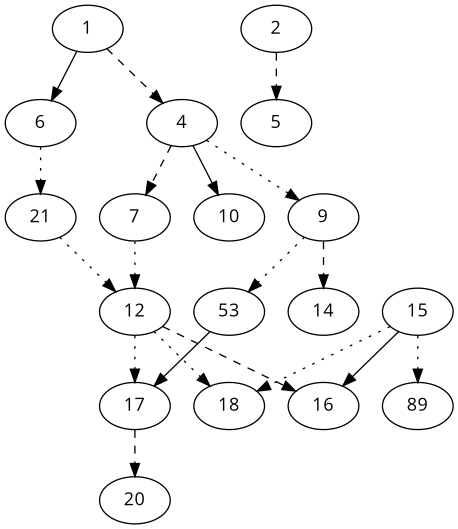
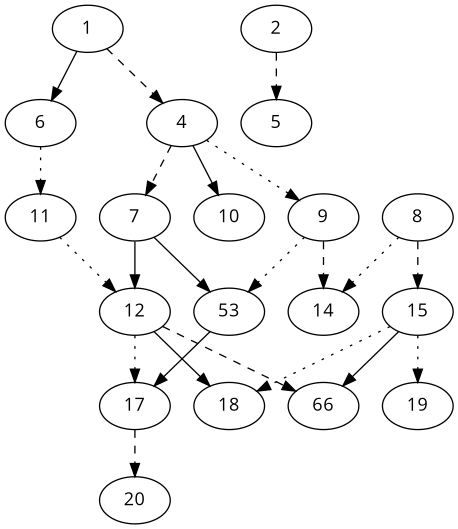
(41, 217) -> (41, 217)
none -> (418, 217)
(135, 258) -> (135, 258)
none -> (177, 260)
(176, 353) -> (176, 353)
(324, 406) -> (324, 406)
(418, 406) -> (418, 406)
